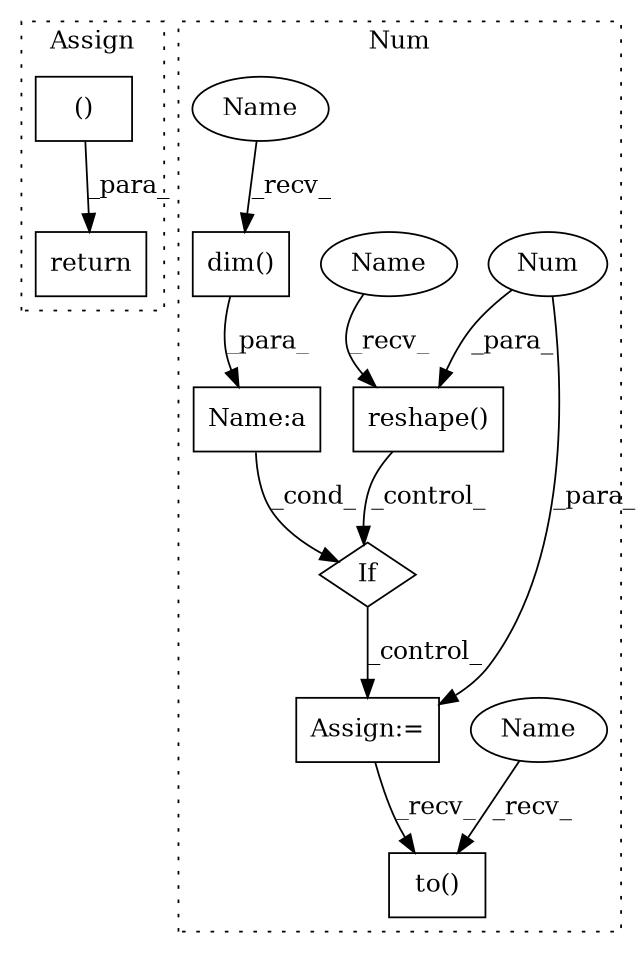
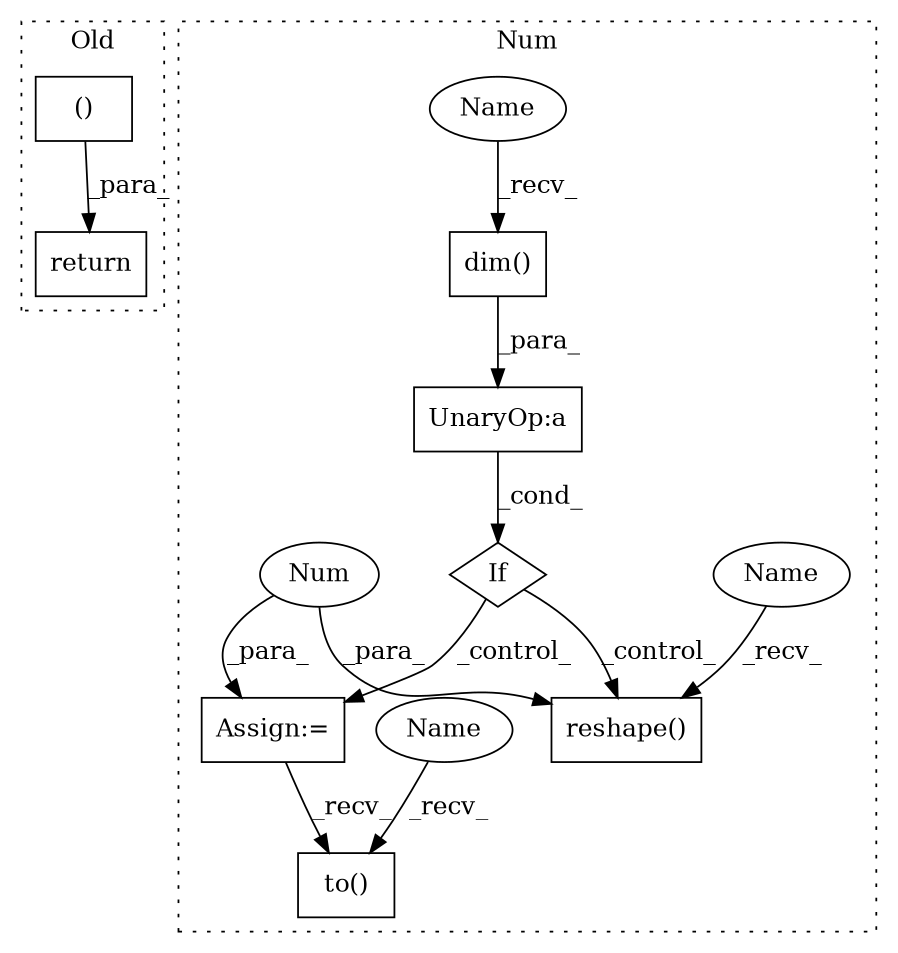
(93, 42) -> (93, 42)
(257, 419) -> (498, 419)
(370, 486) -> (576, 627)
